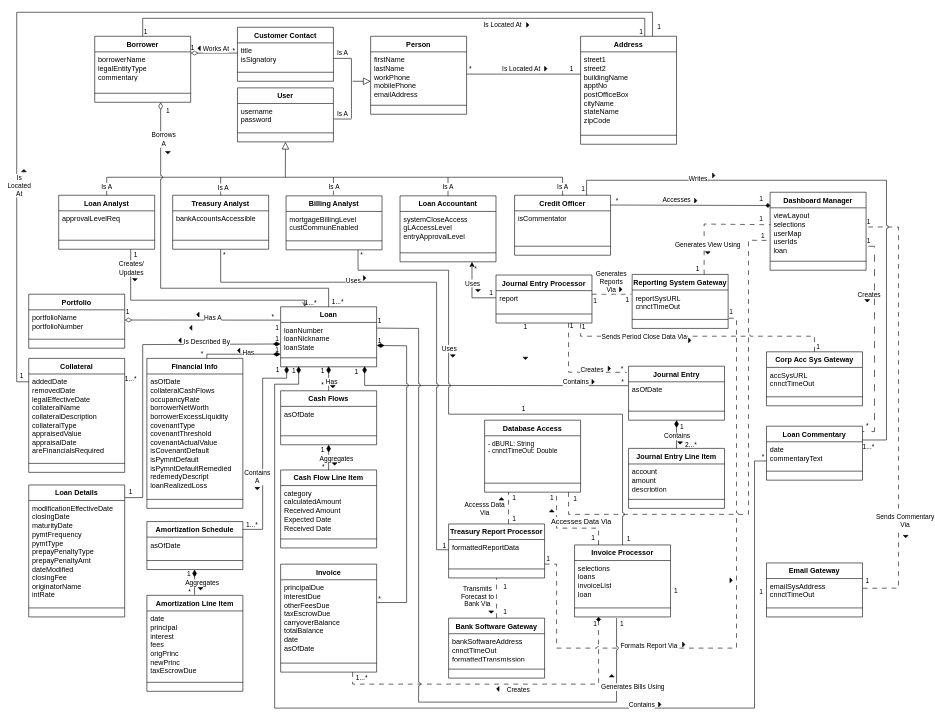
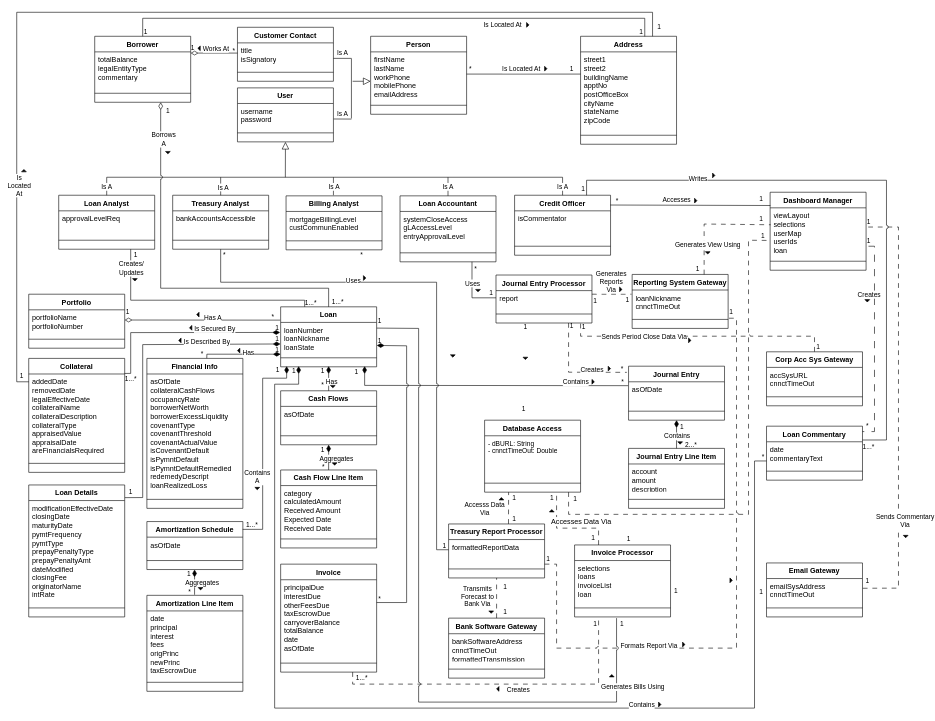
(126, 69) -> (126, 69)
(765, 206) -> (767, 206)
(472, 267) -> (472, 266)
(305, 300) -> (305, 300)
(660, 303) -> (659, 303)
none -> (162, 333)
(569, 414) -> none
(599, 622) -> (599, 621)
